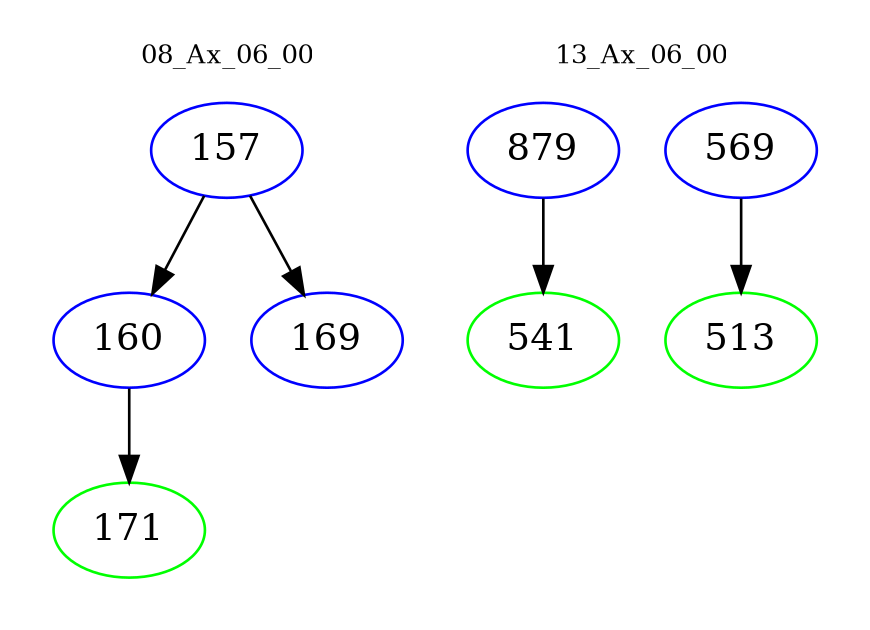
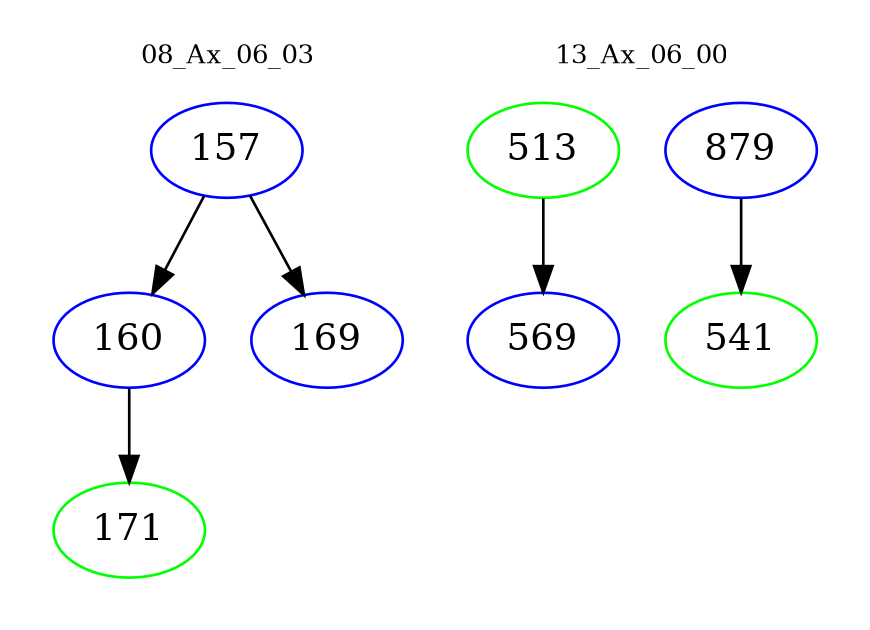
(228, 57) -> (228, 57)
(741, 232) -> (543, 232)
